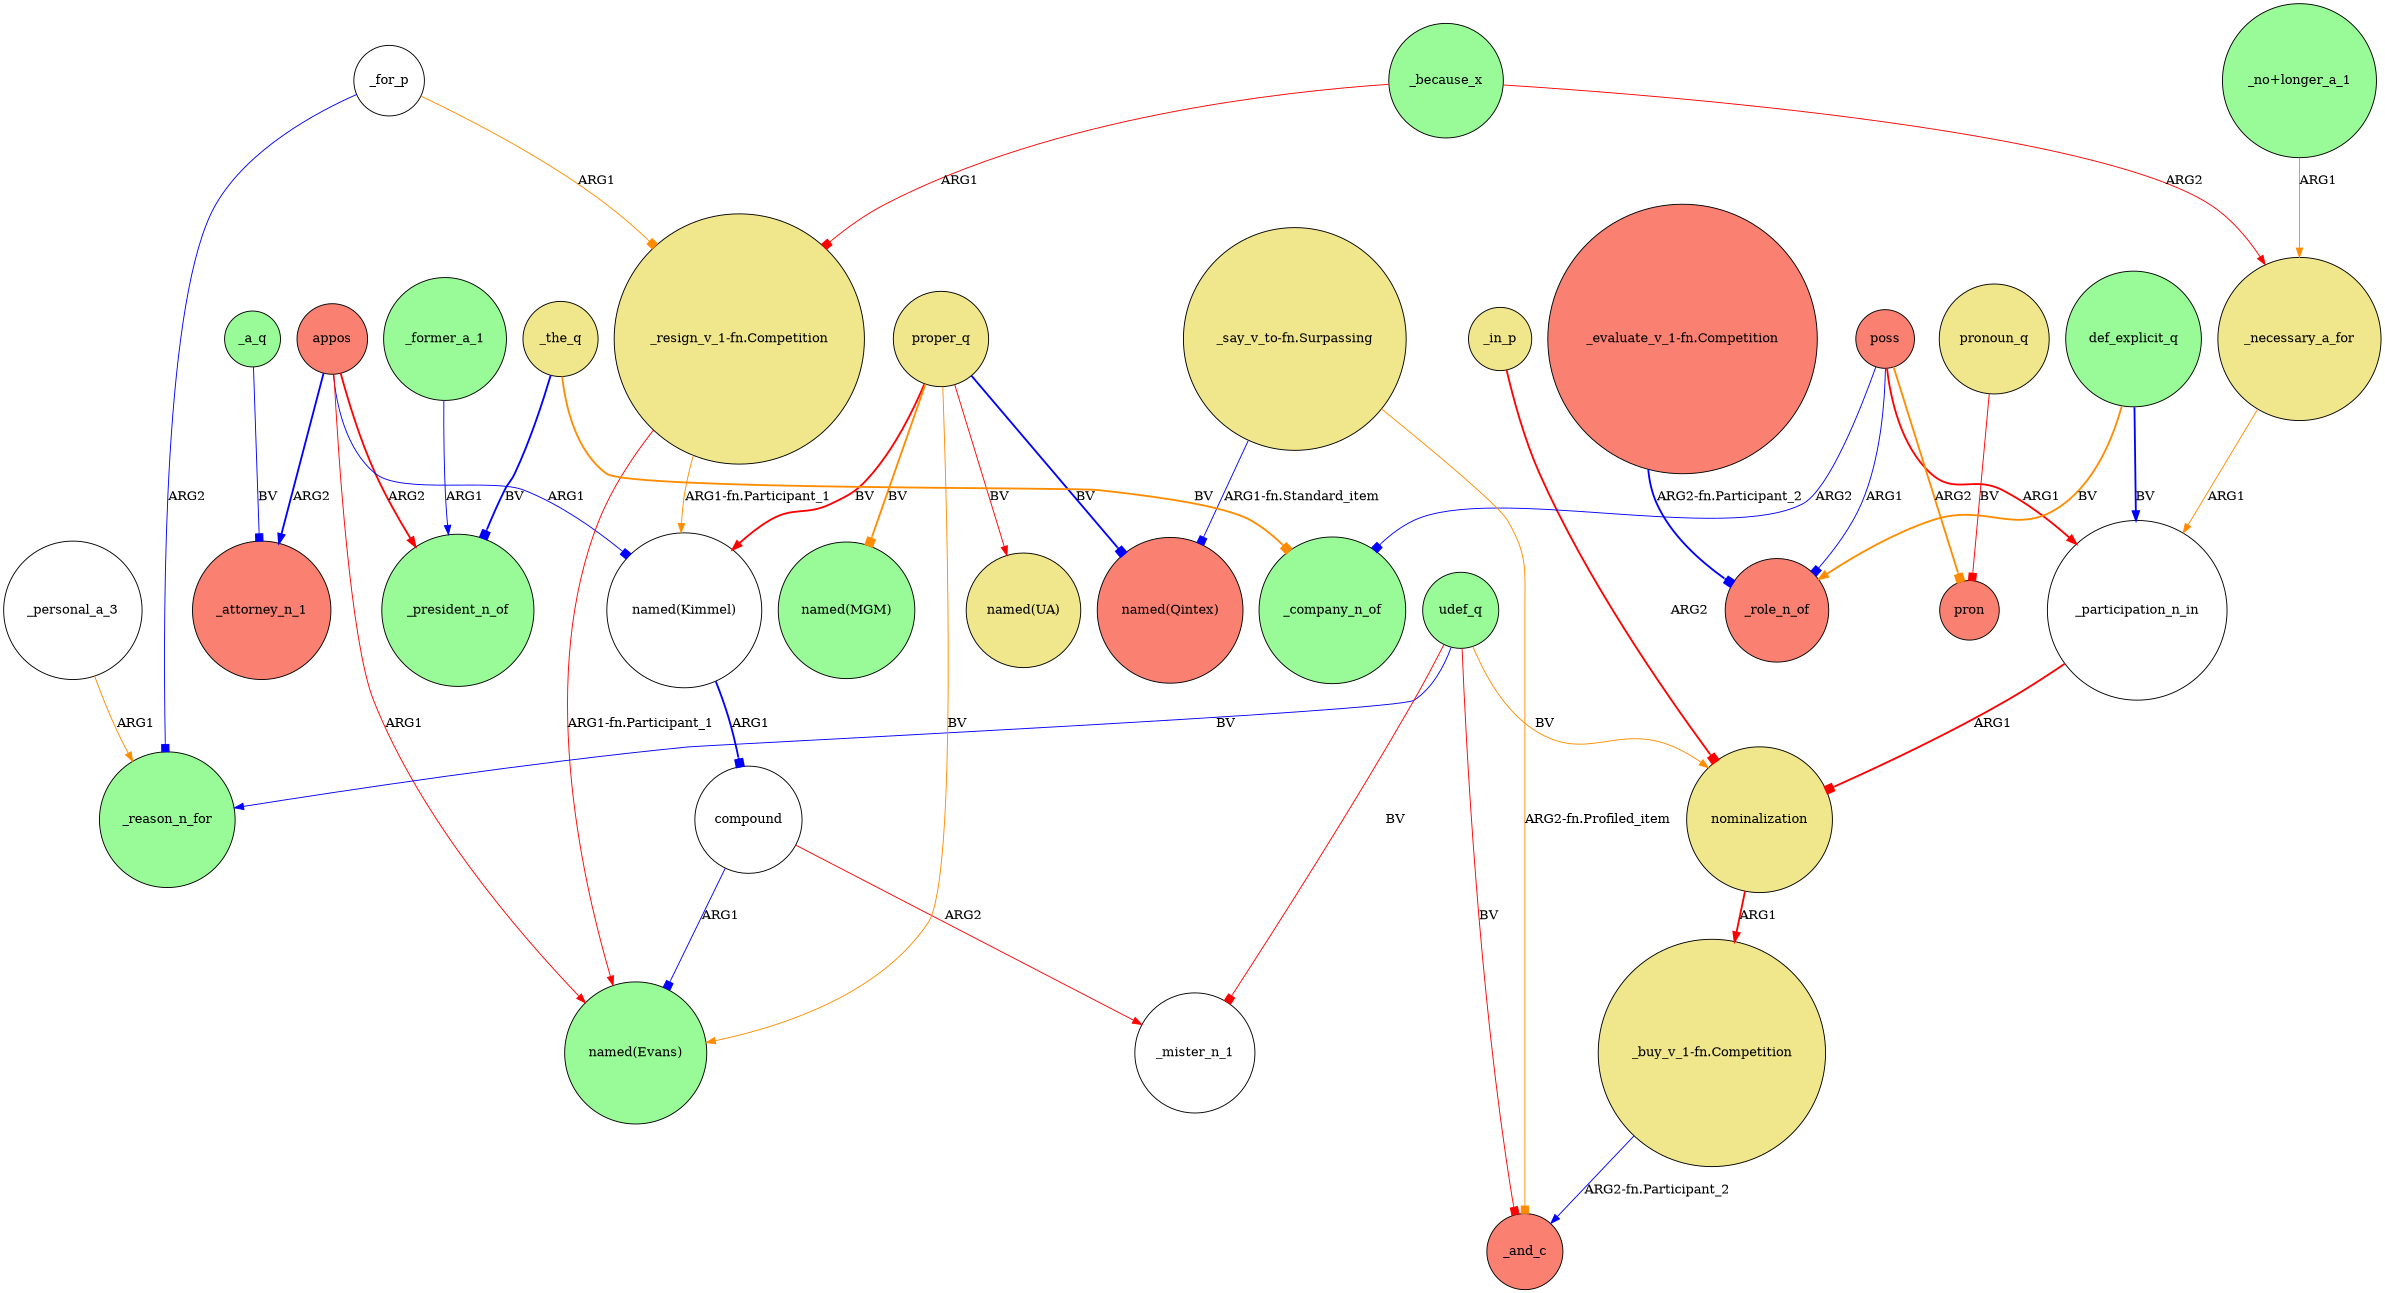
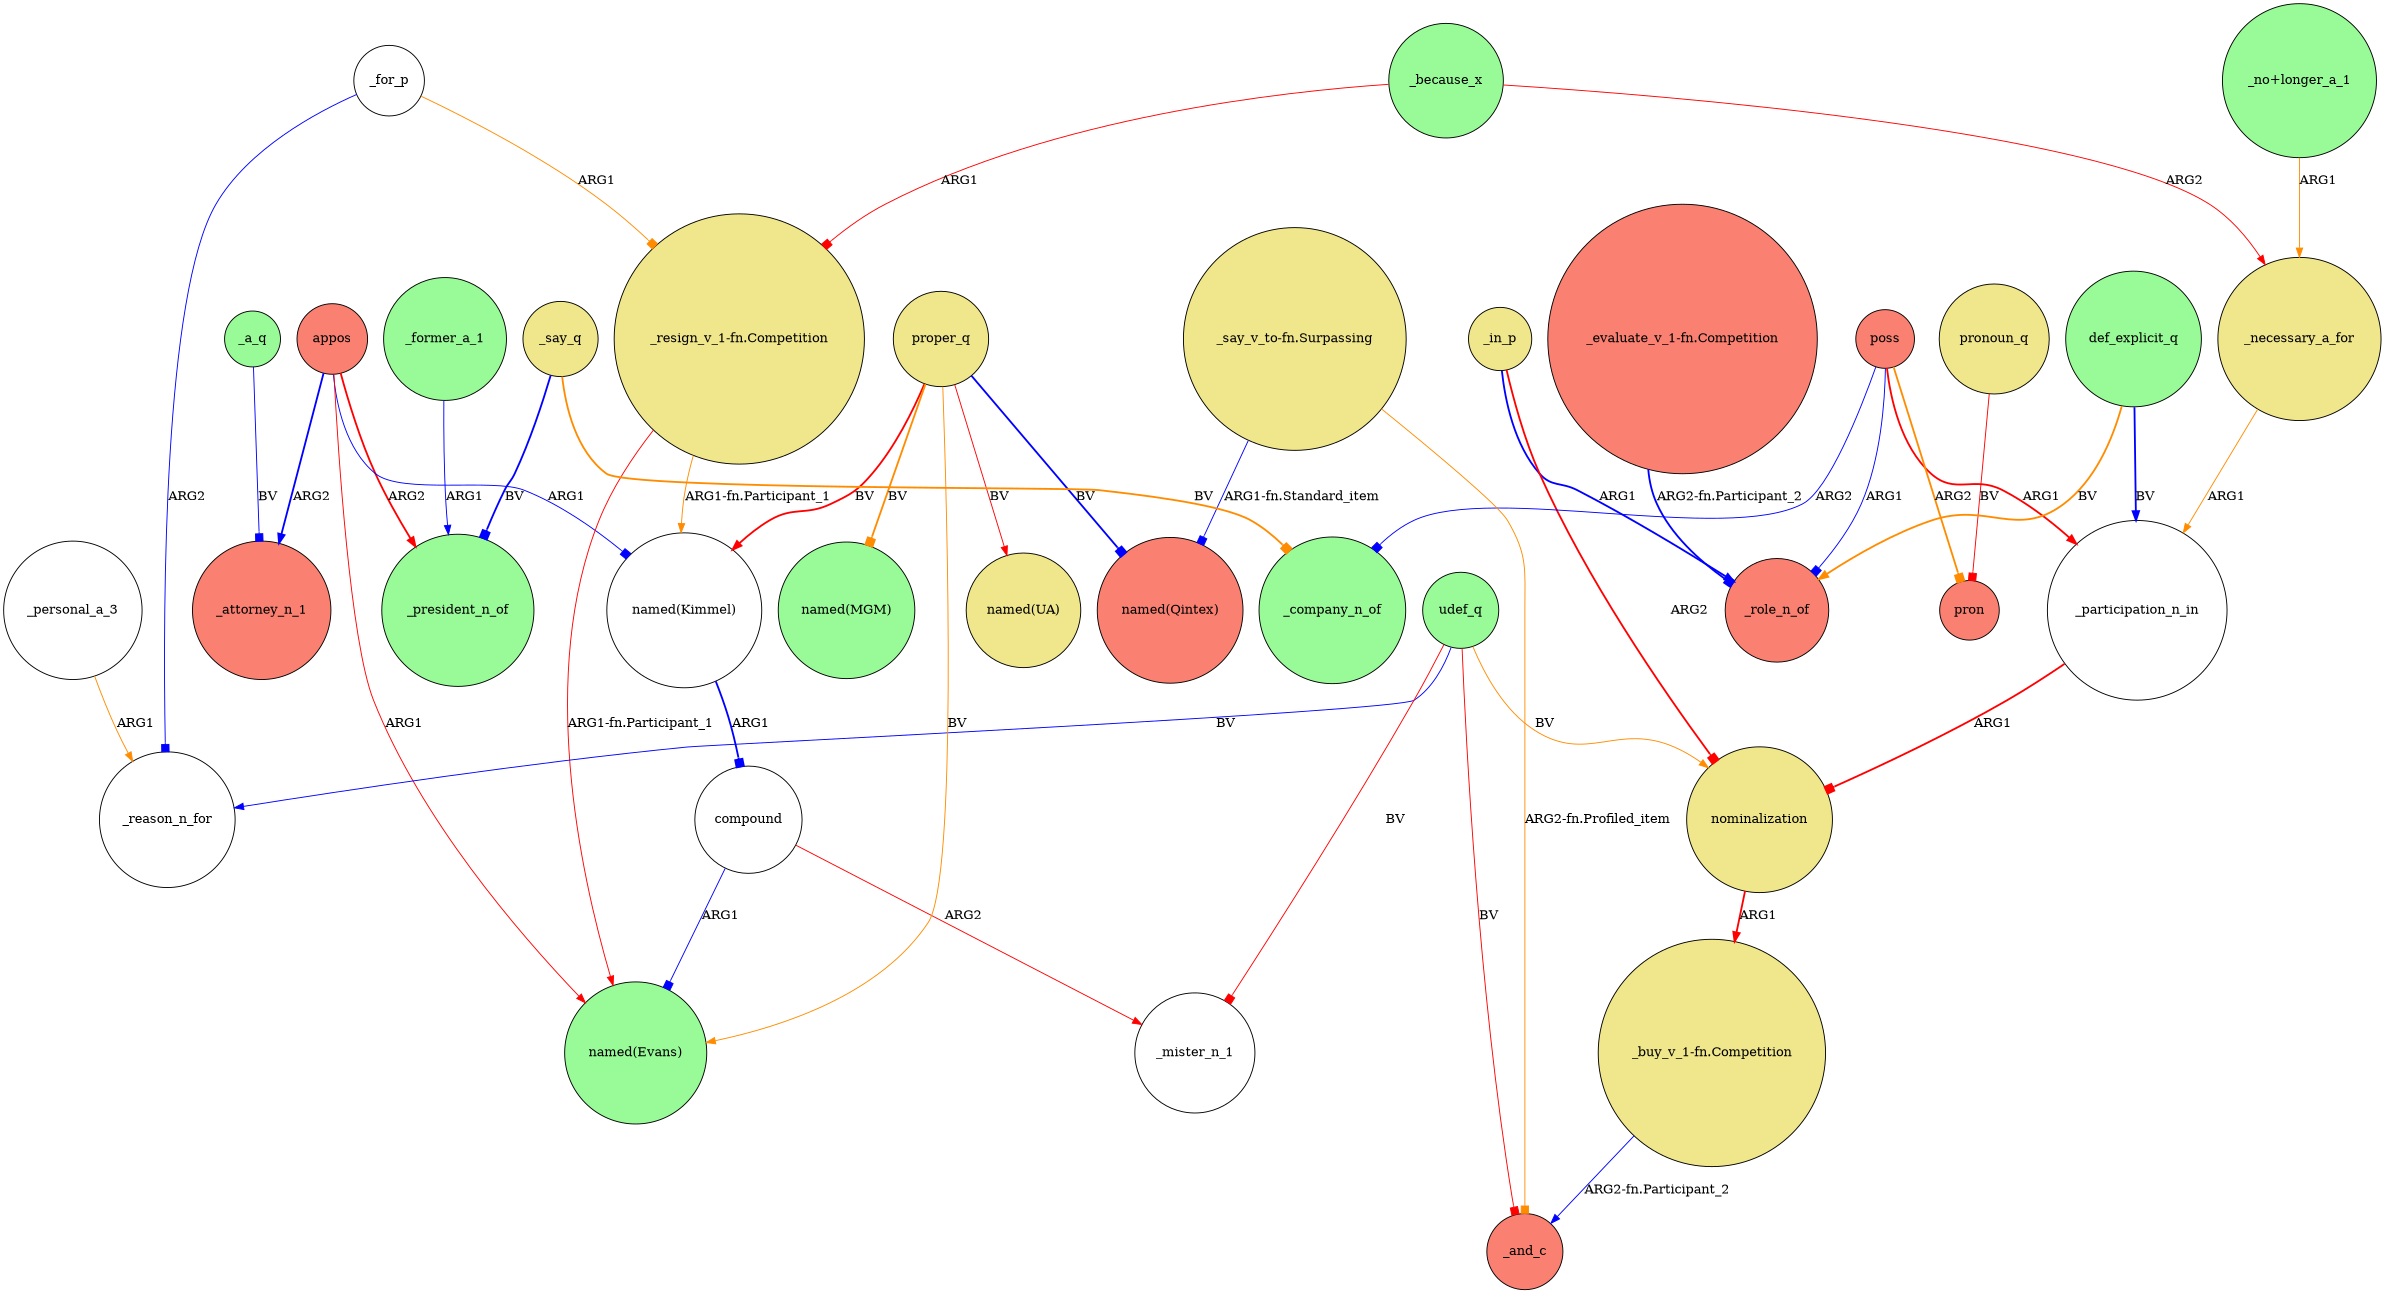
(561, 339) -> (561, 339)
none -> (1586, 495)
(167, 820) -> (167, 820)
